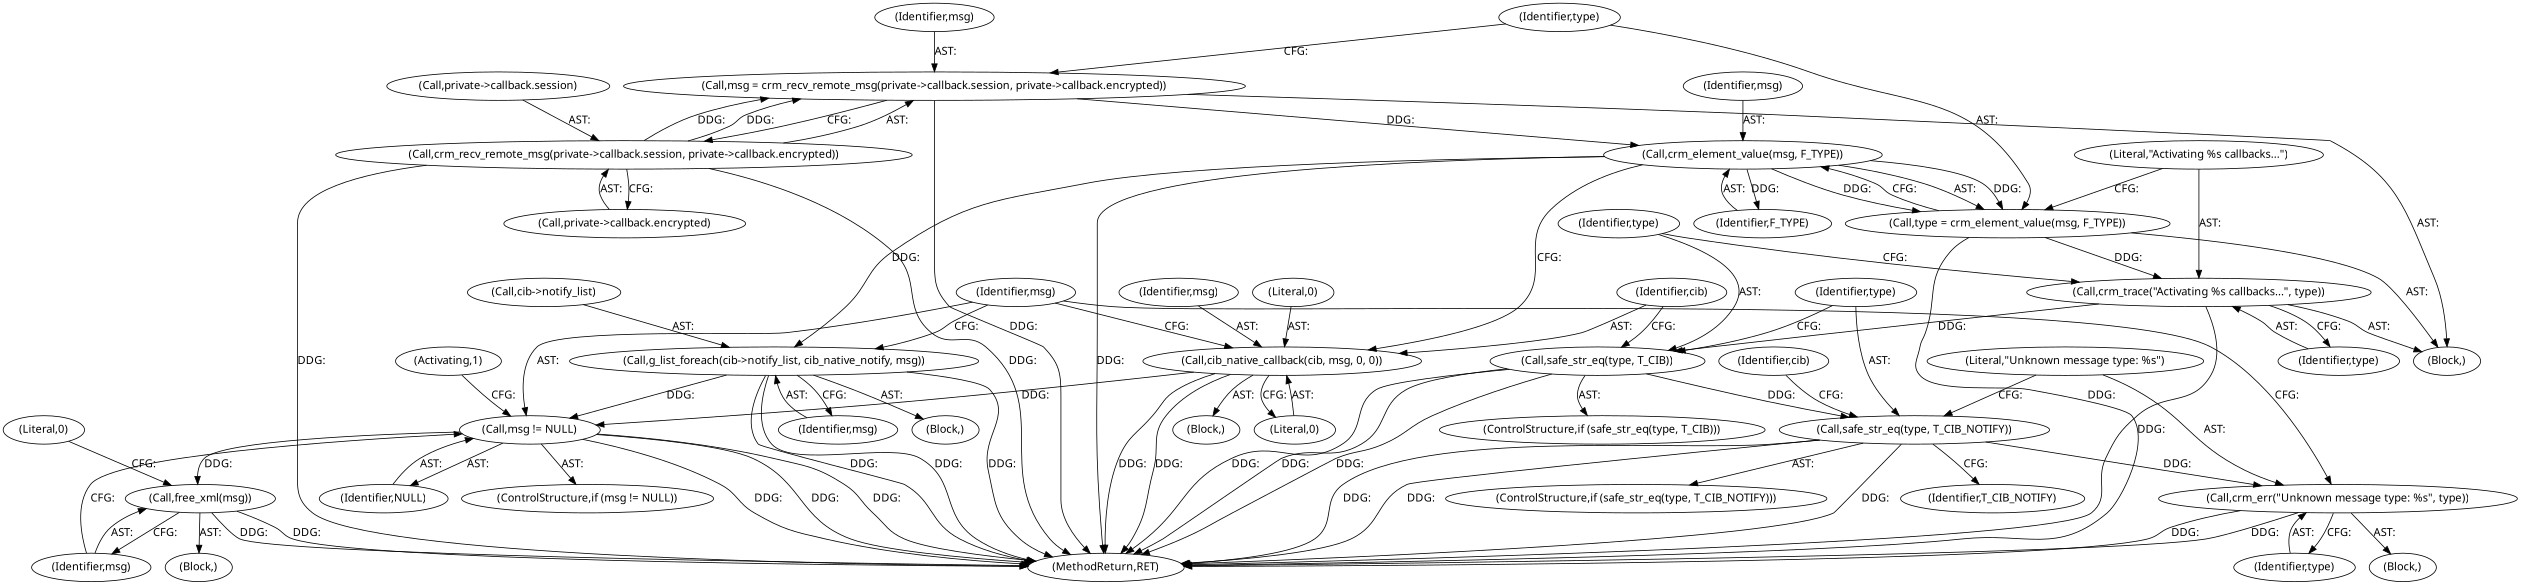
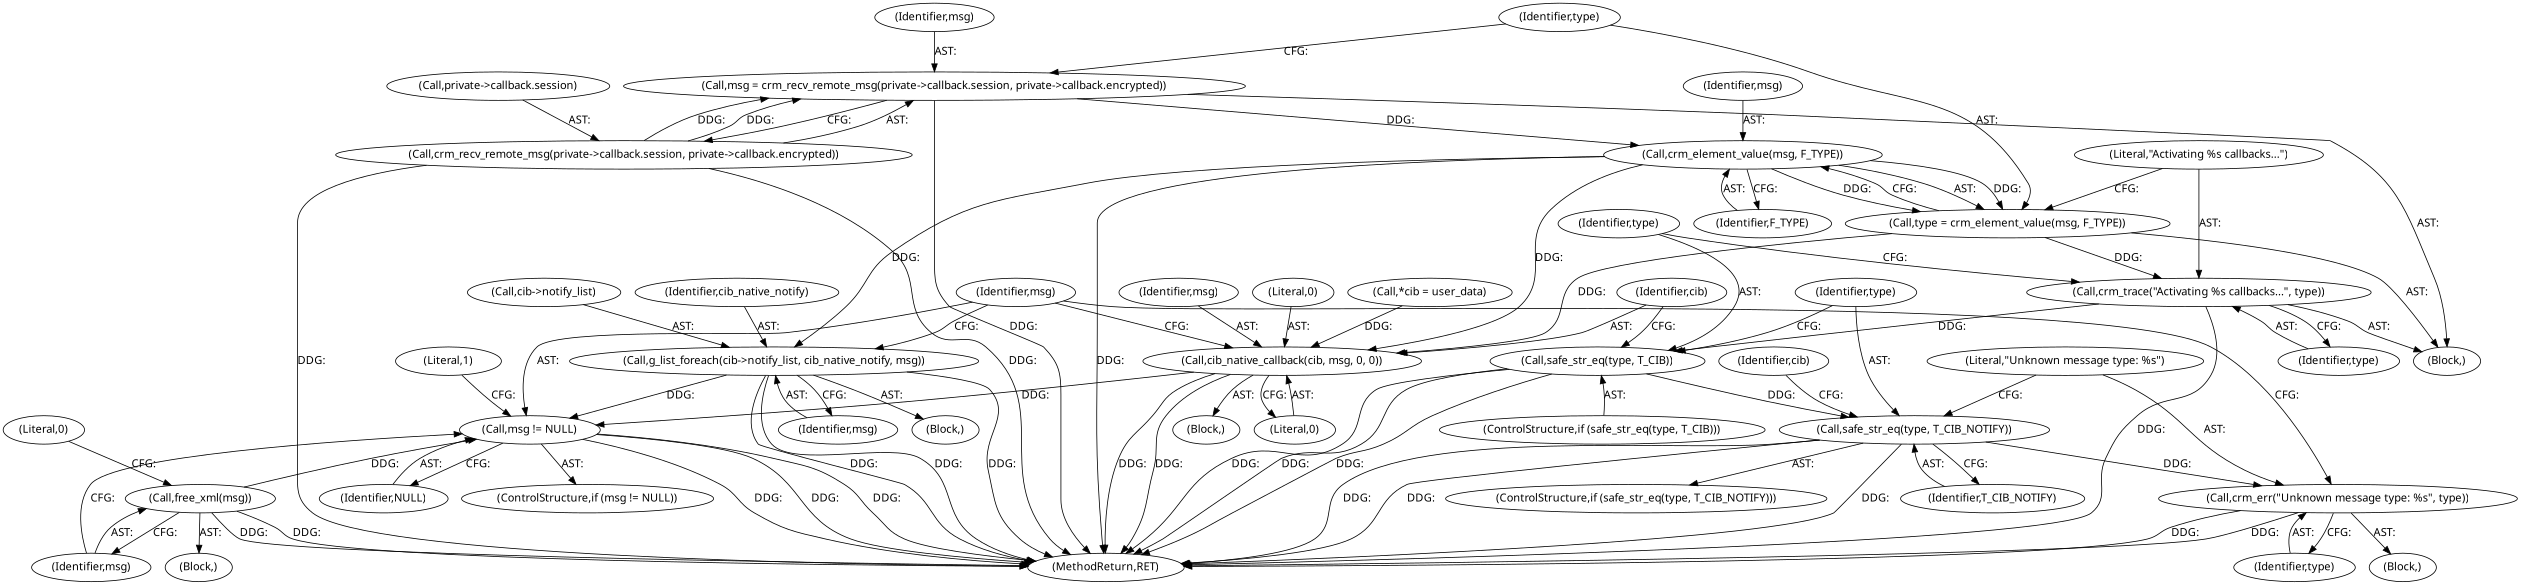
(1767, 189) -> (1767, 189)
(625, 224) -> none
(1551, 258) -> (1551, 258)
none -> (737, 292)
none -> (1430, 292)
(448, 361) -> (448, 361)
(1578, 392) -> (1604, 399)
(321, 438) -> (356, 462)
(480, 464) -> (480, 464)
none -> (1925, 473)
(1892, 545) -> (1631, 264)
